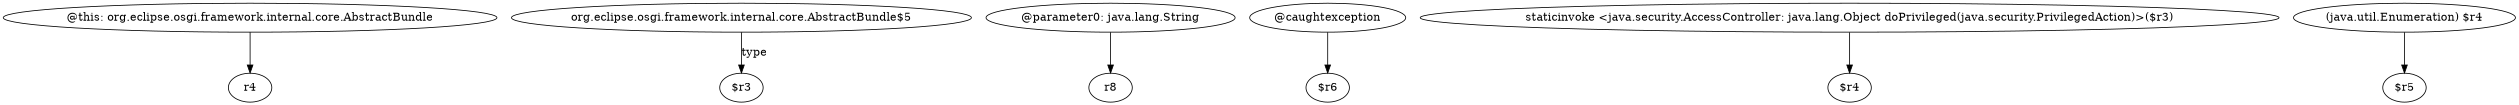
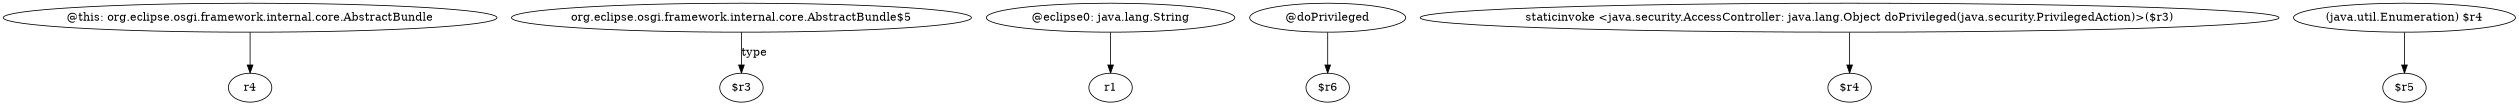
(1111, 18) -> (1111, 18)
(1328, 18) -> (1328, 18)
(1111, 88) -> (1111, 88)
